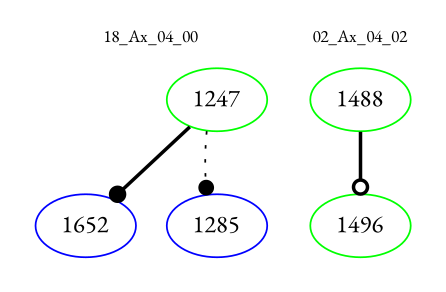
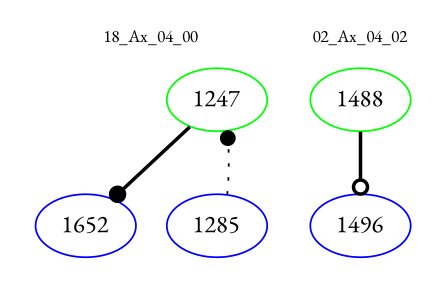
(205, 156) -> (229, 170)
(360, 226) -> (360, 226)
